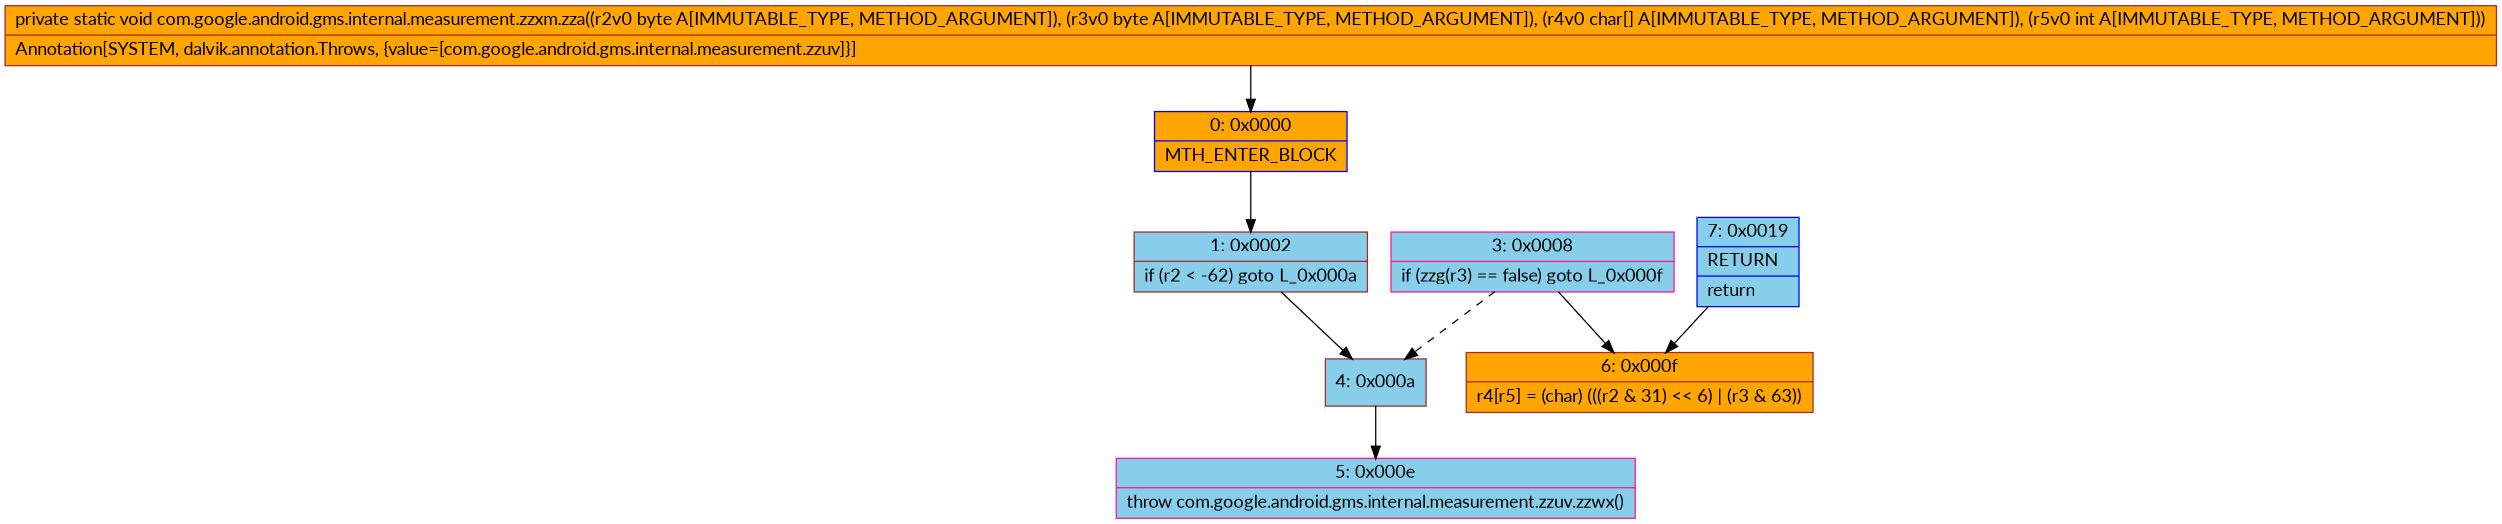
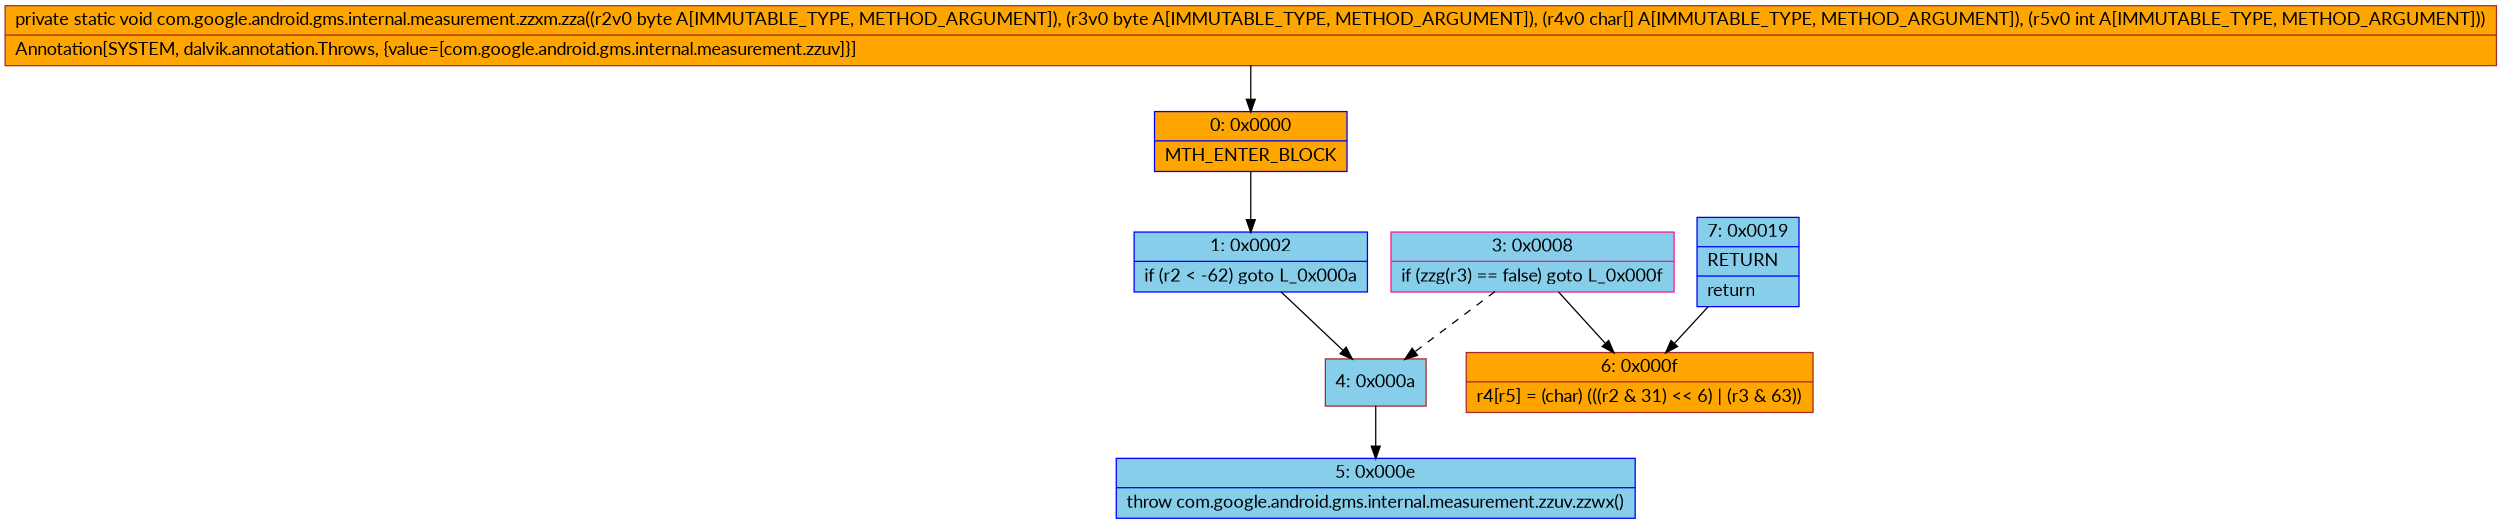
(1251, 262) -> (1251, 262)
(1376, 488) -> (1376, 488)
